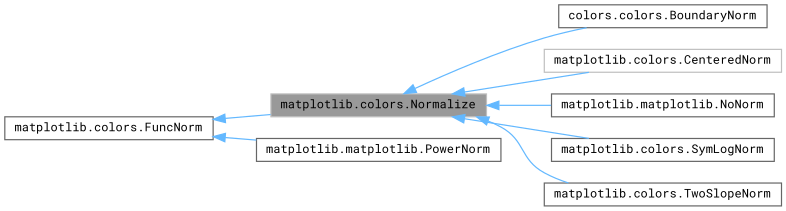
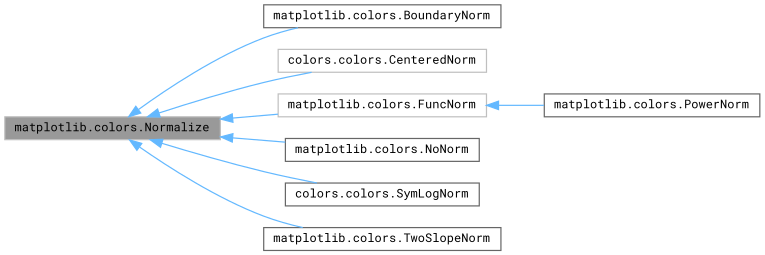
(663, 16) -> (382, 16)
(663, 61) -> (382, 61)
(663, 105) -> (382, 150)
(248, 116) -> (255, 116)
(109, 128) -> (382, 105)
(379, 150) -> (652, 105)
(663, 150) -> (382, 194)
